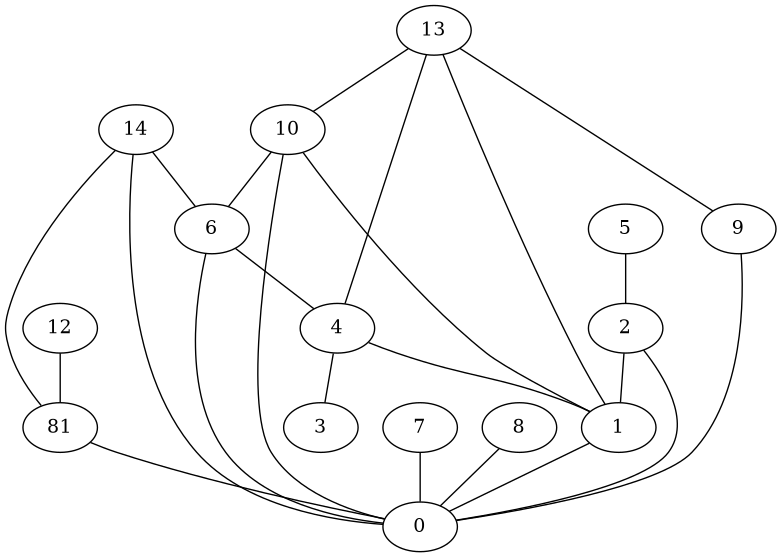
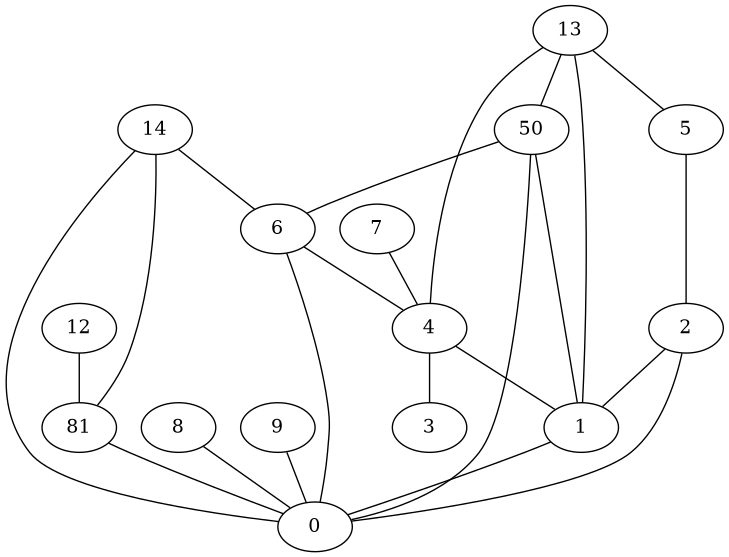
(288, 130) -> (532, 130)
(586, 130) -> (628, 80)
(420, 477) -> (403, 279)
